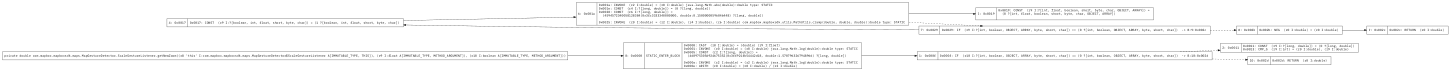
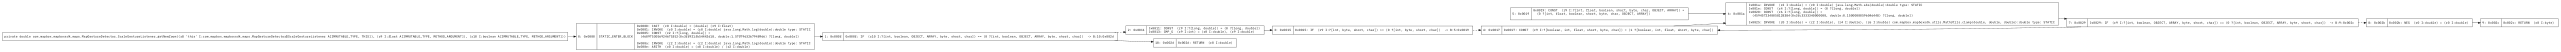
(941, 14) -> (1706, 14)
(945, 24) -> (2062, 19)
none -> (1373, 30)
(1418, 30) -> (2530, 23)
(1229, 59) -> (1133, 41)
